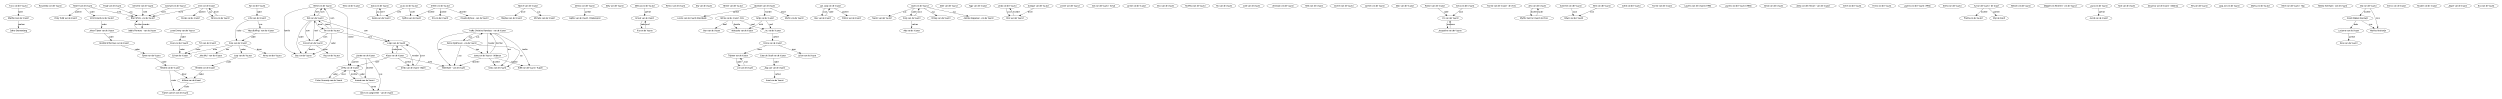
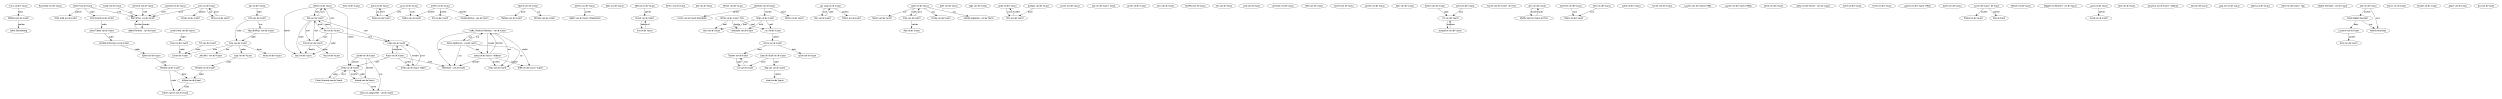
none -> (739, 26)
none -> (760, 62)
